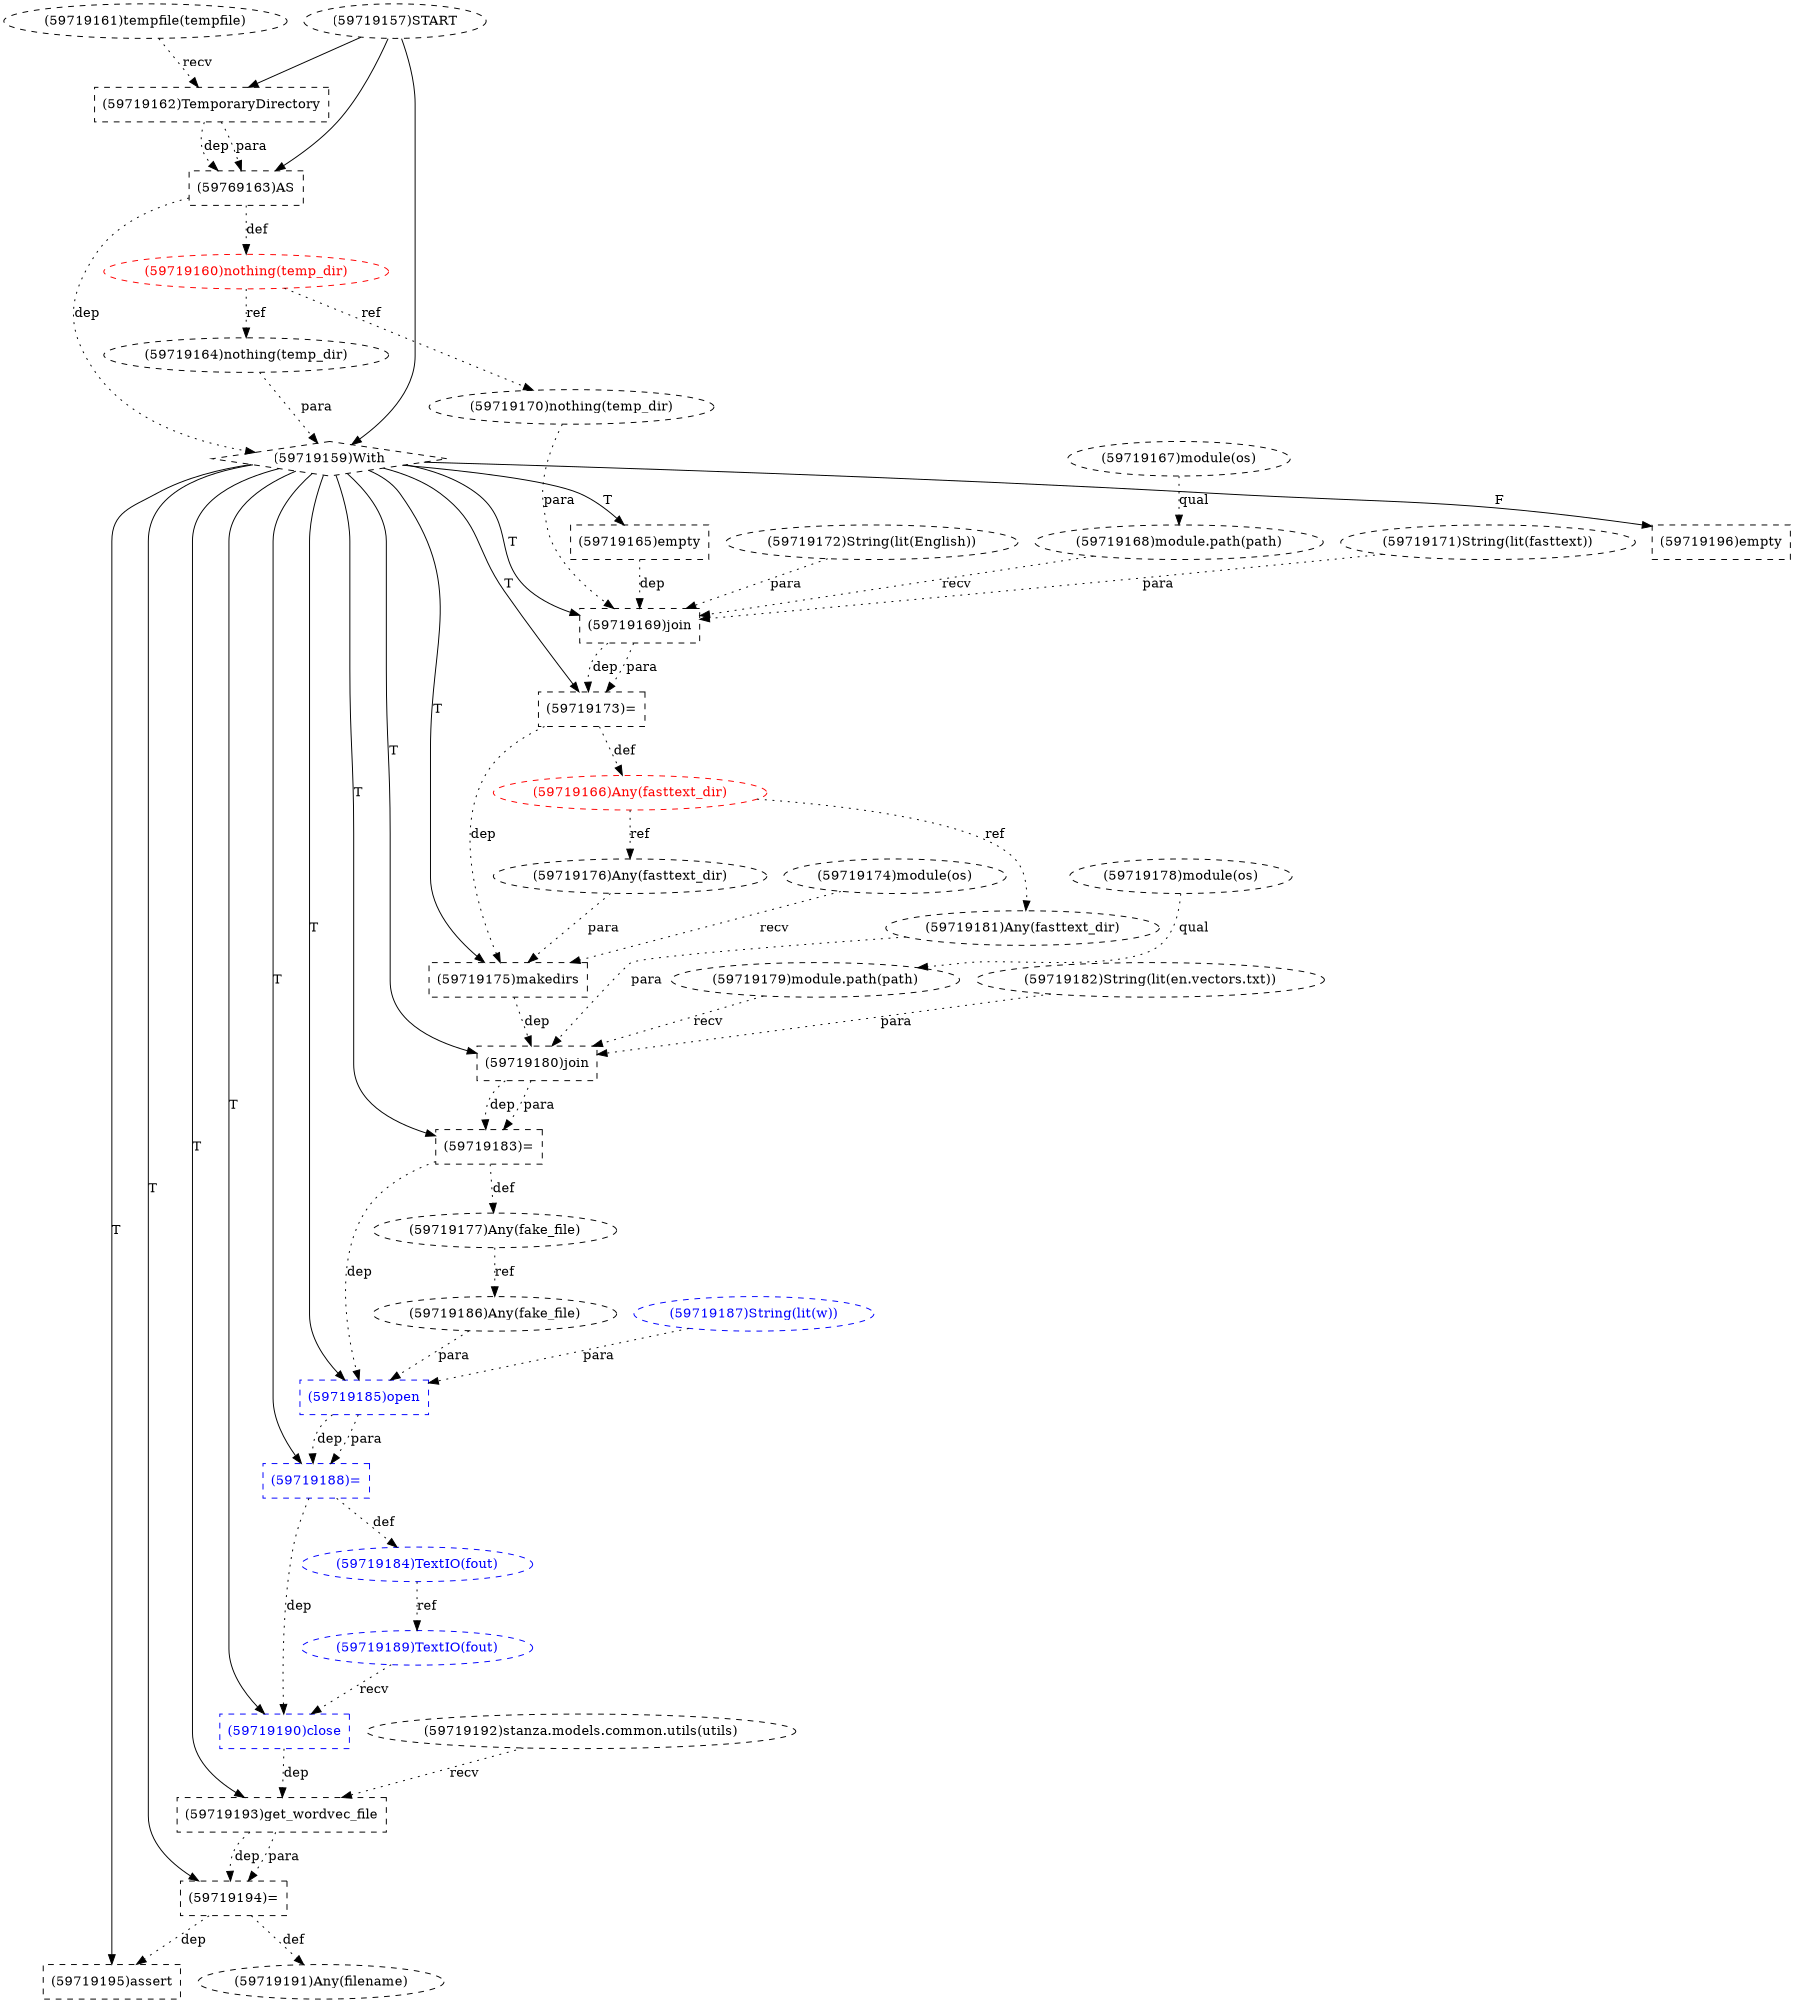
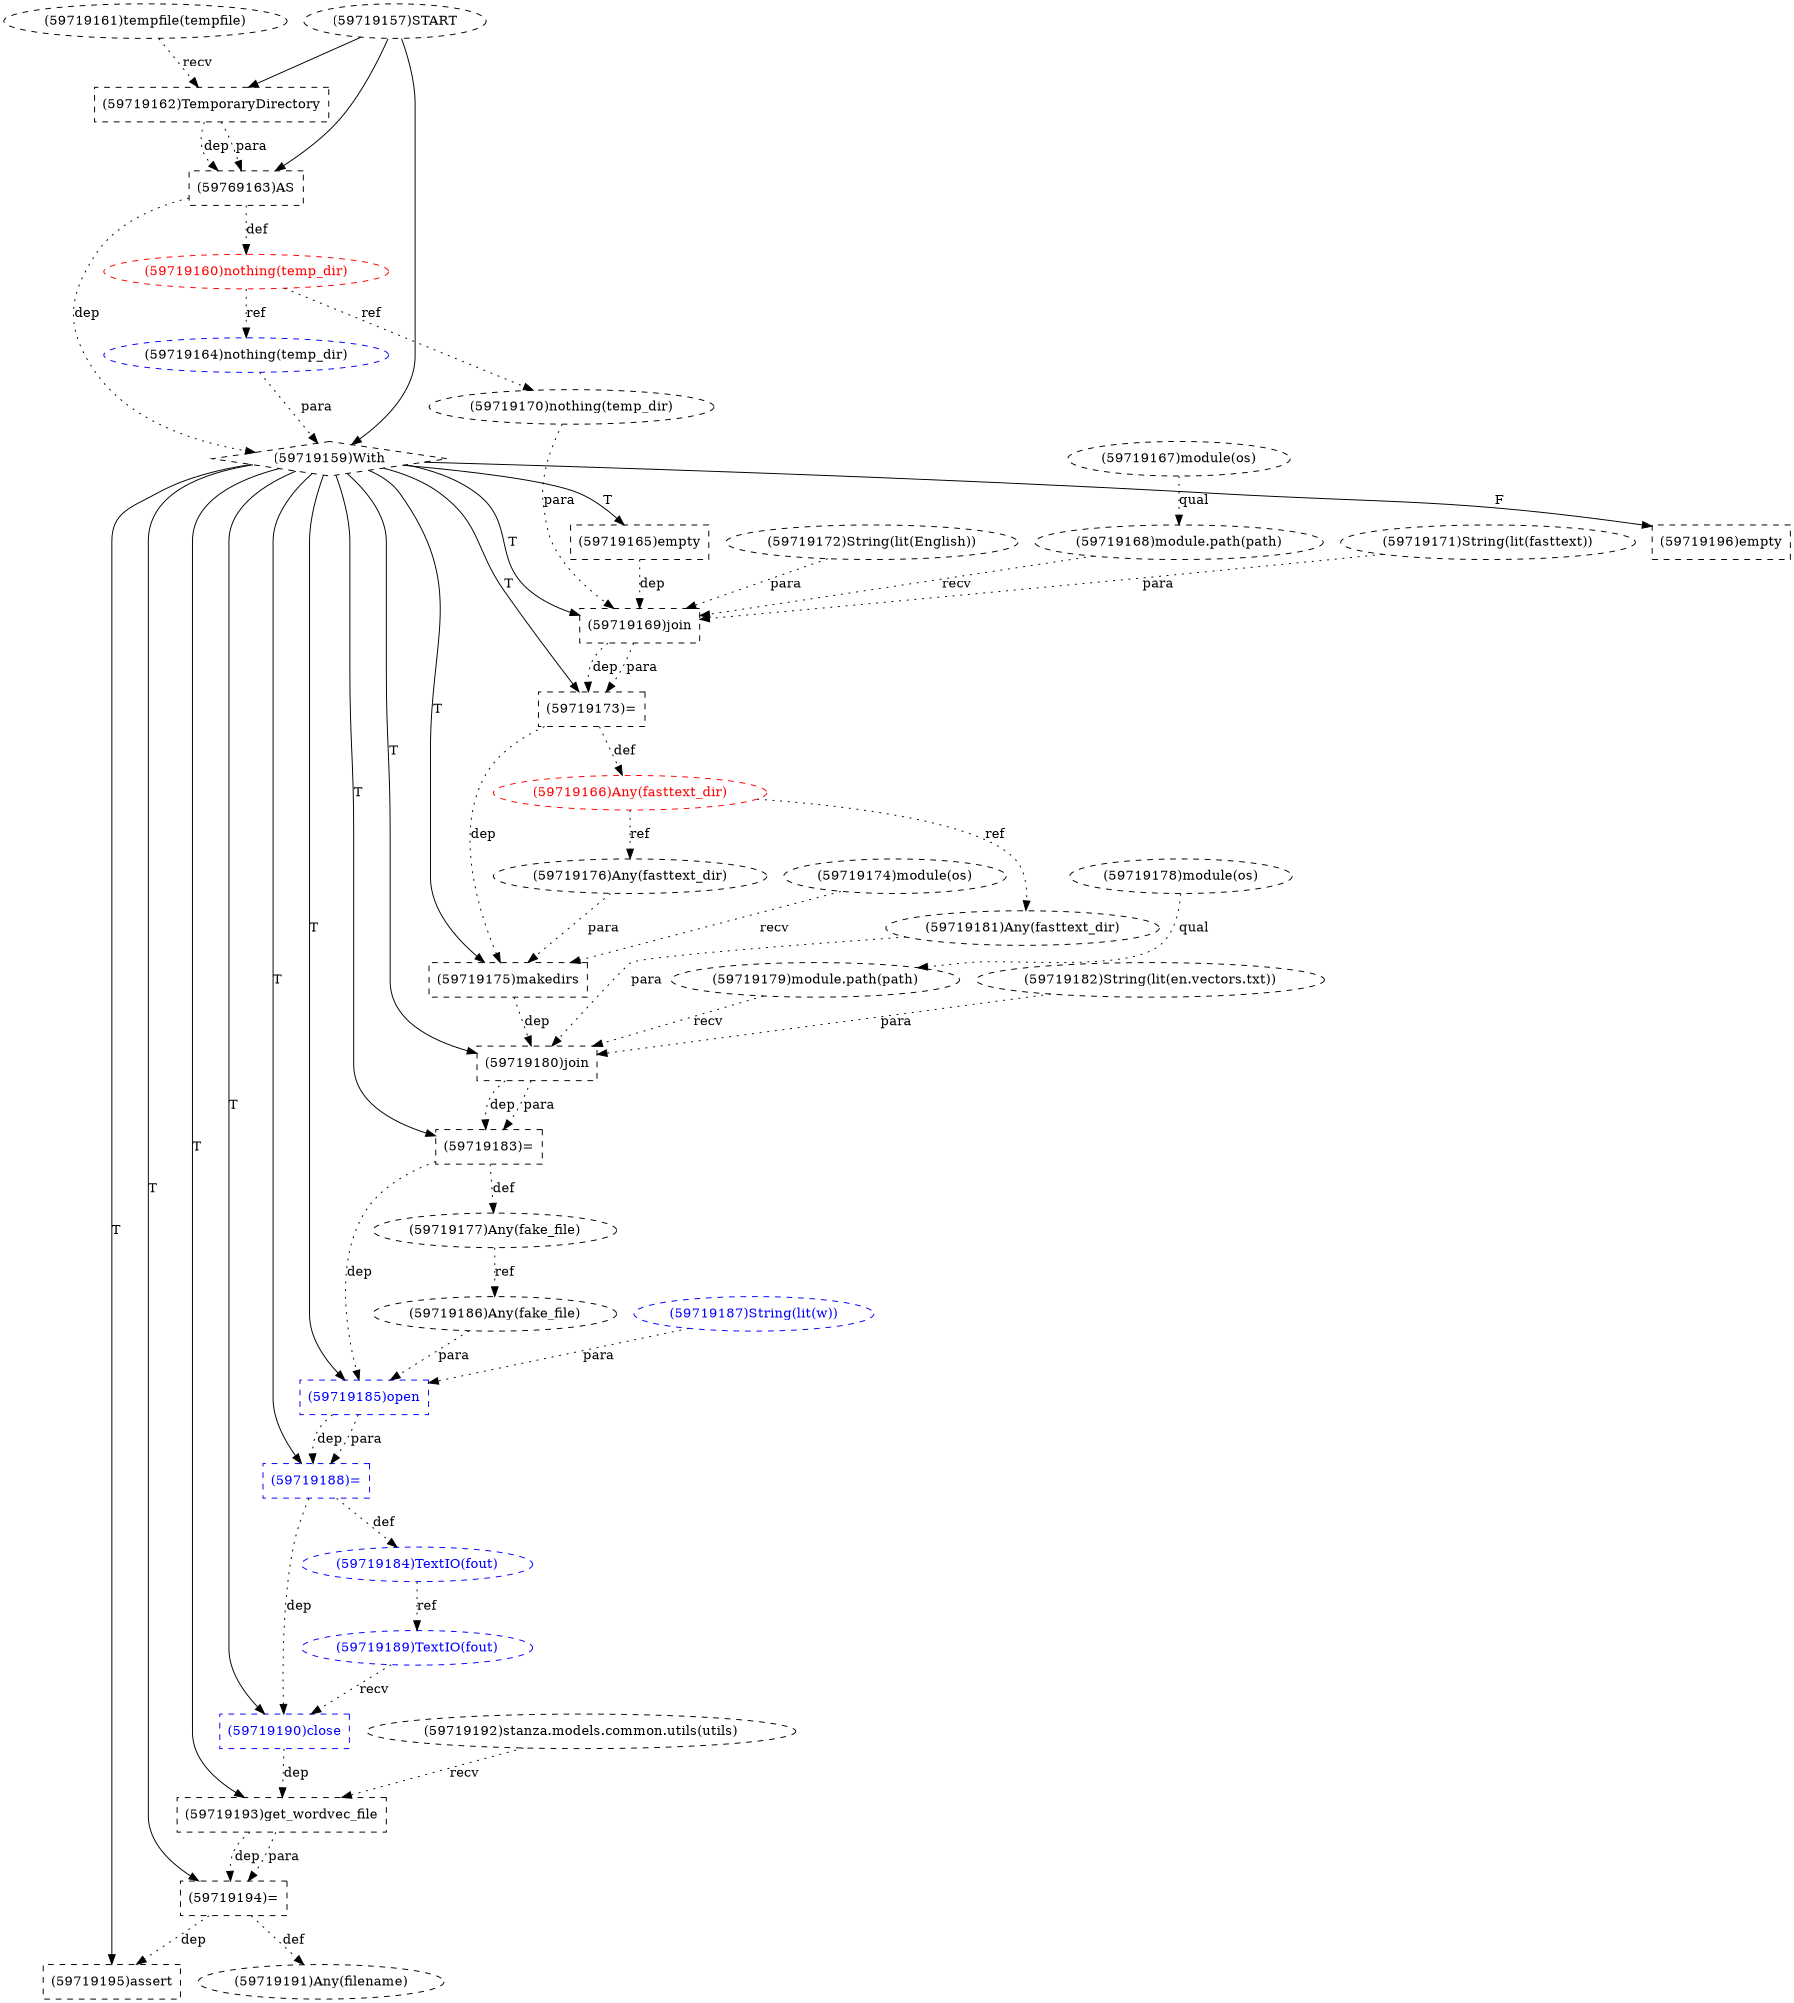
(246, 355) -> (246, 355)
